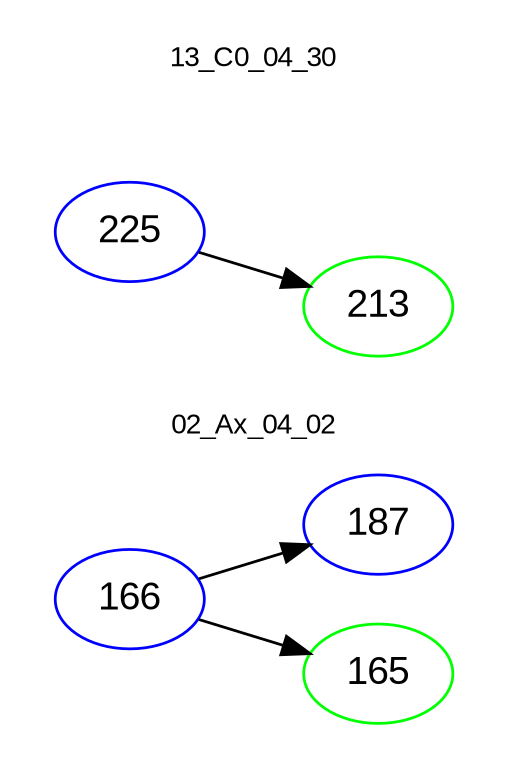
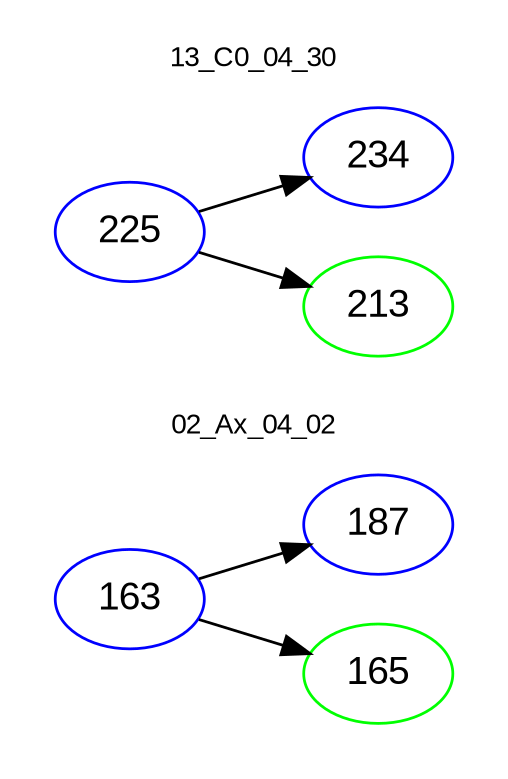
none -> (378, 157)
(130, 599) -> (130, 599)
